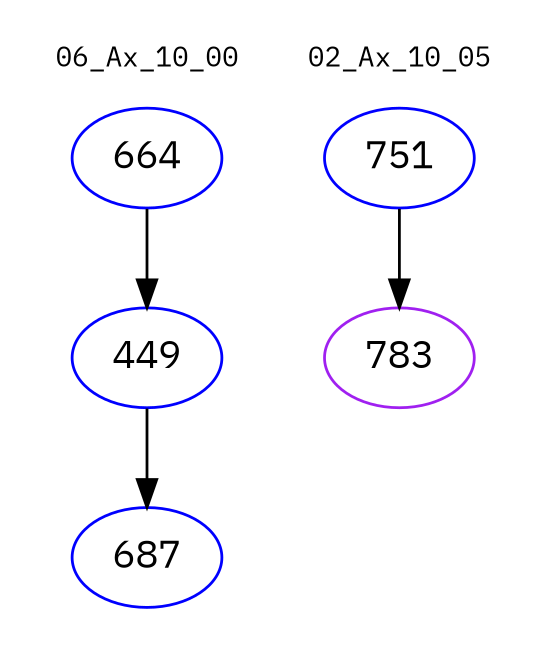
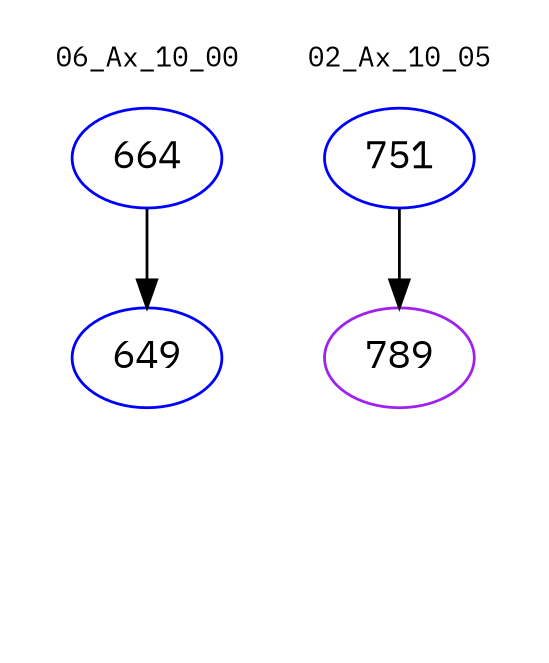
(147, 358) -> (147, 358)
(399, 358) -> (399, 358)
(147, 557) -> none
